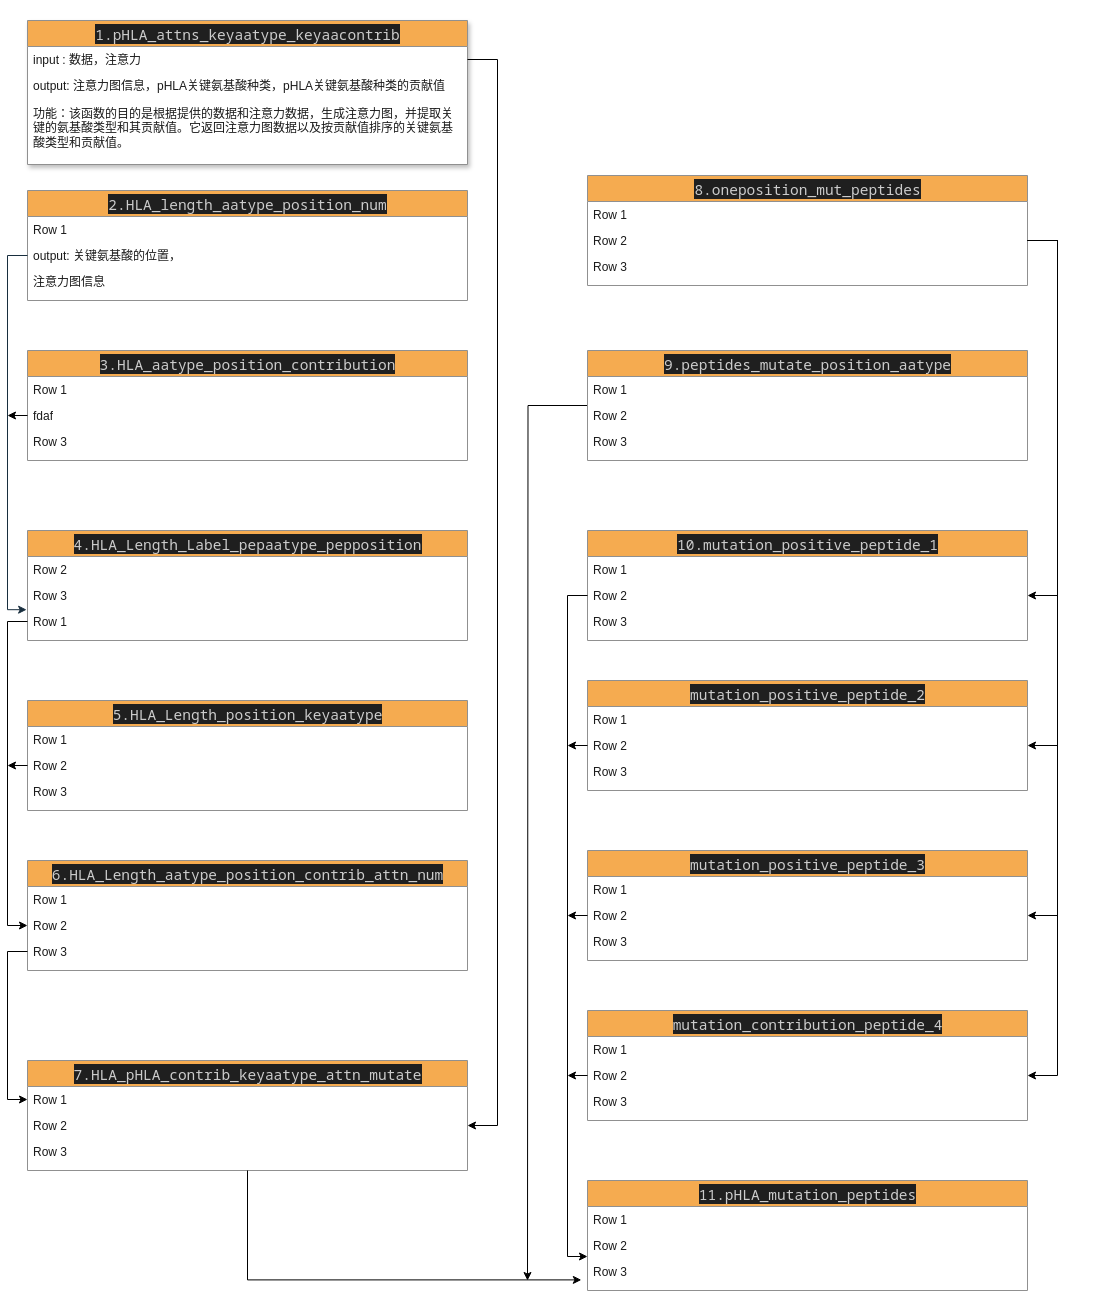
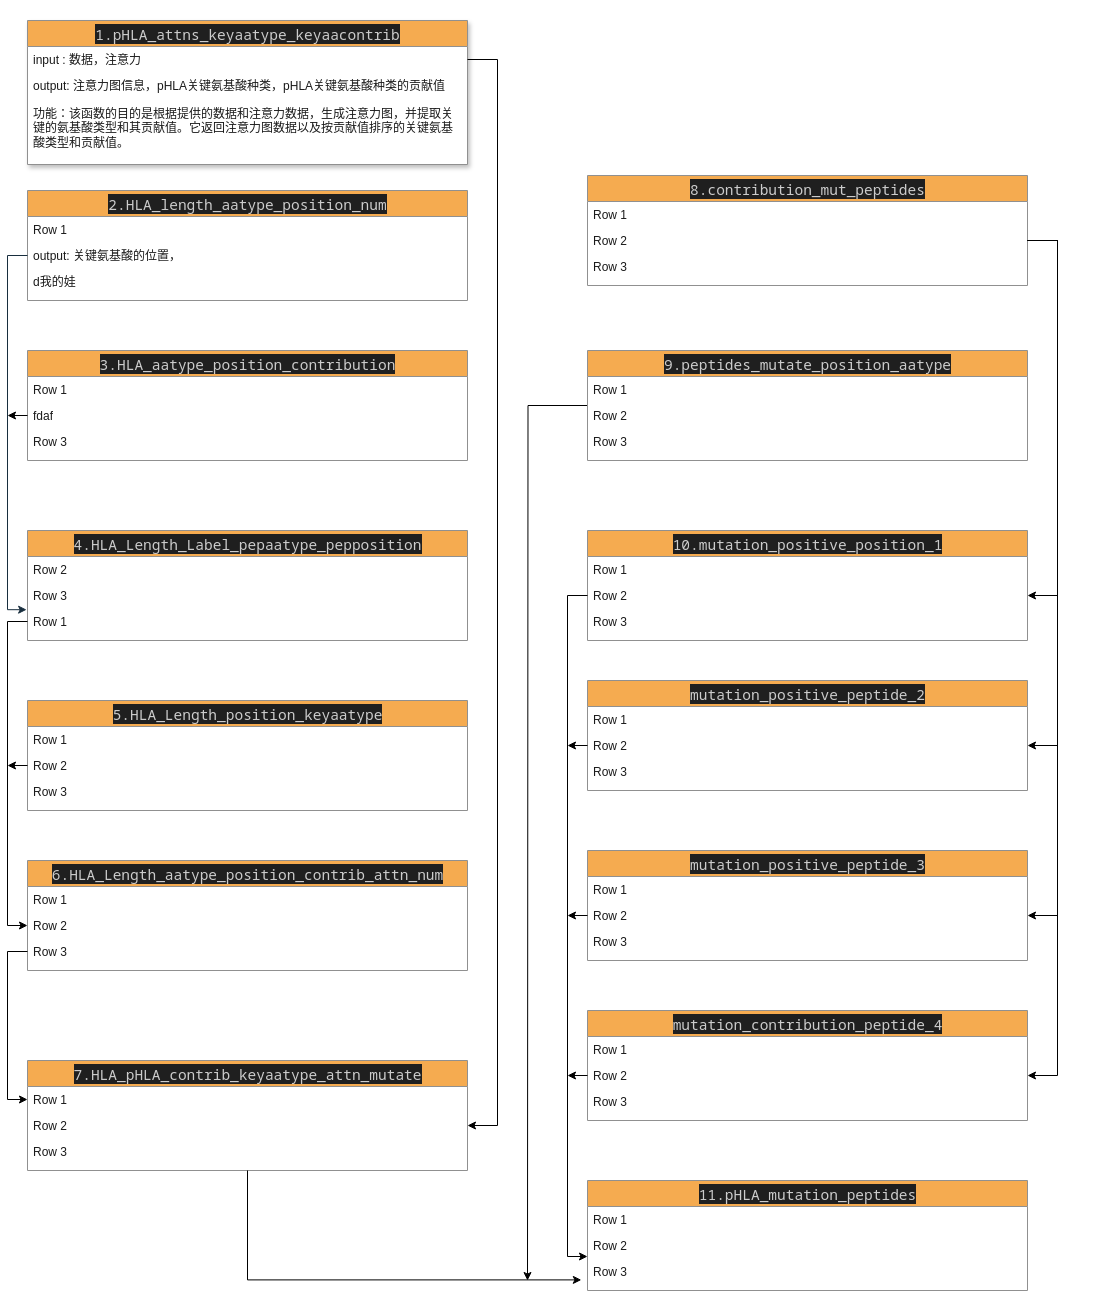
(808, 189) -> (808, 189)
(70, 283) -> (55, 283)
(808, 544) -> (808, 544)
